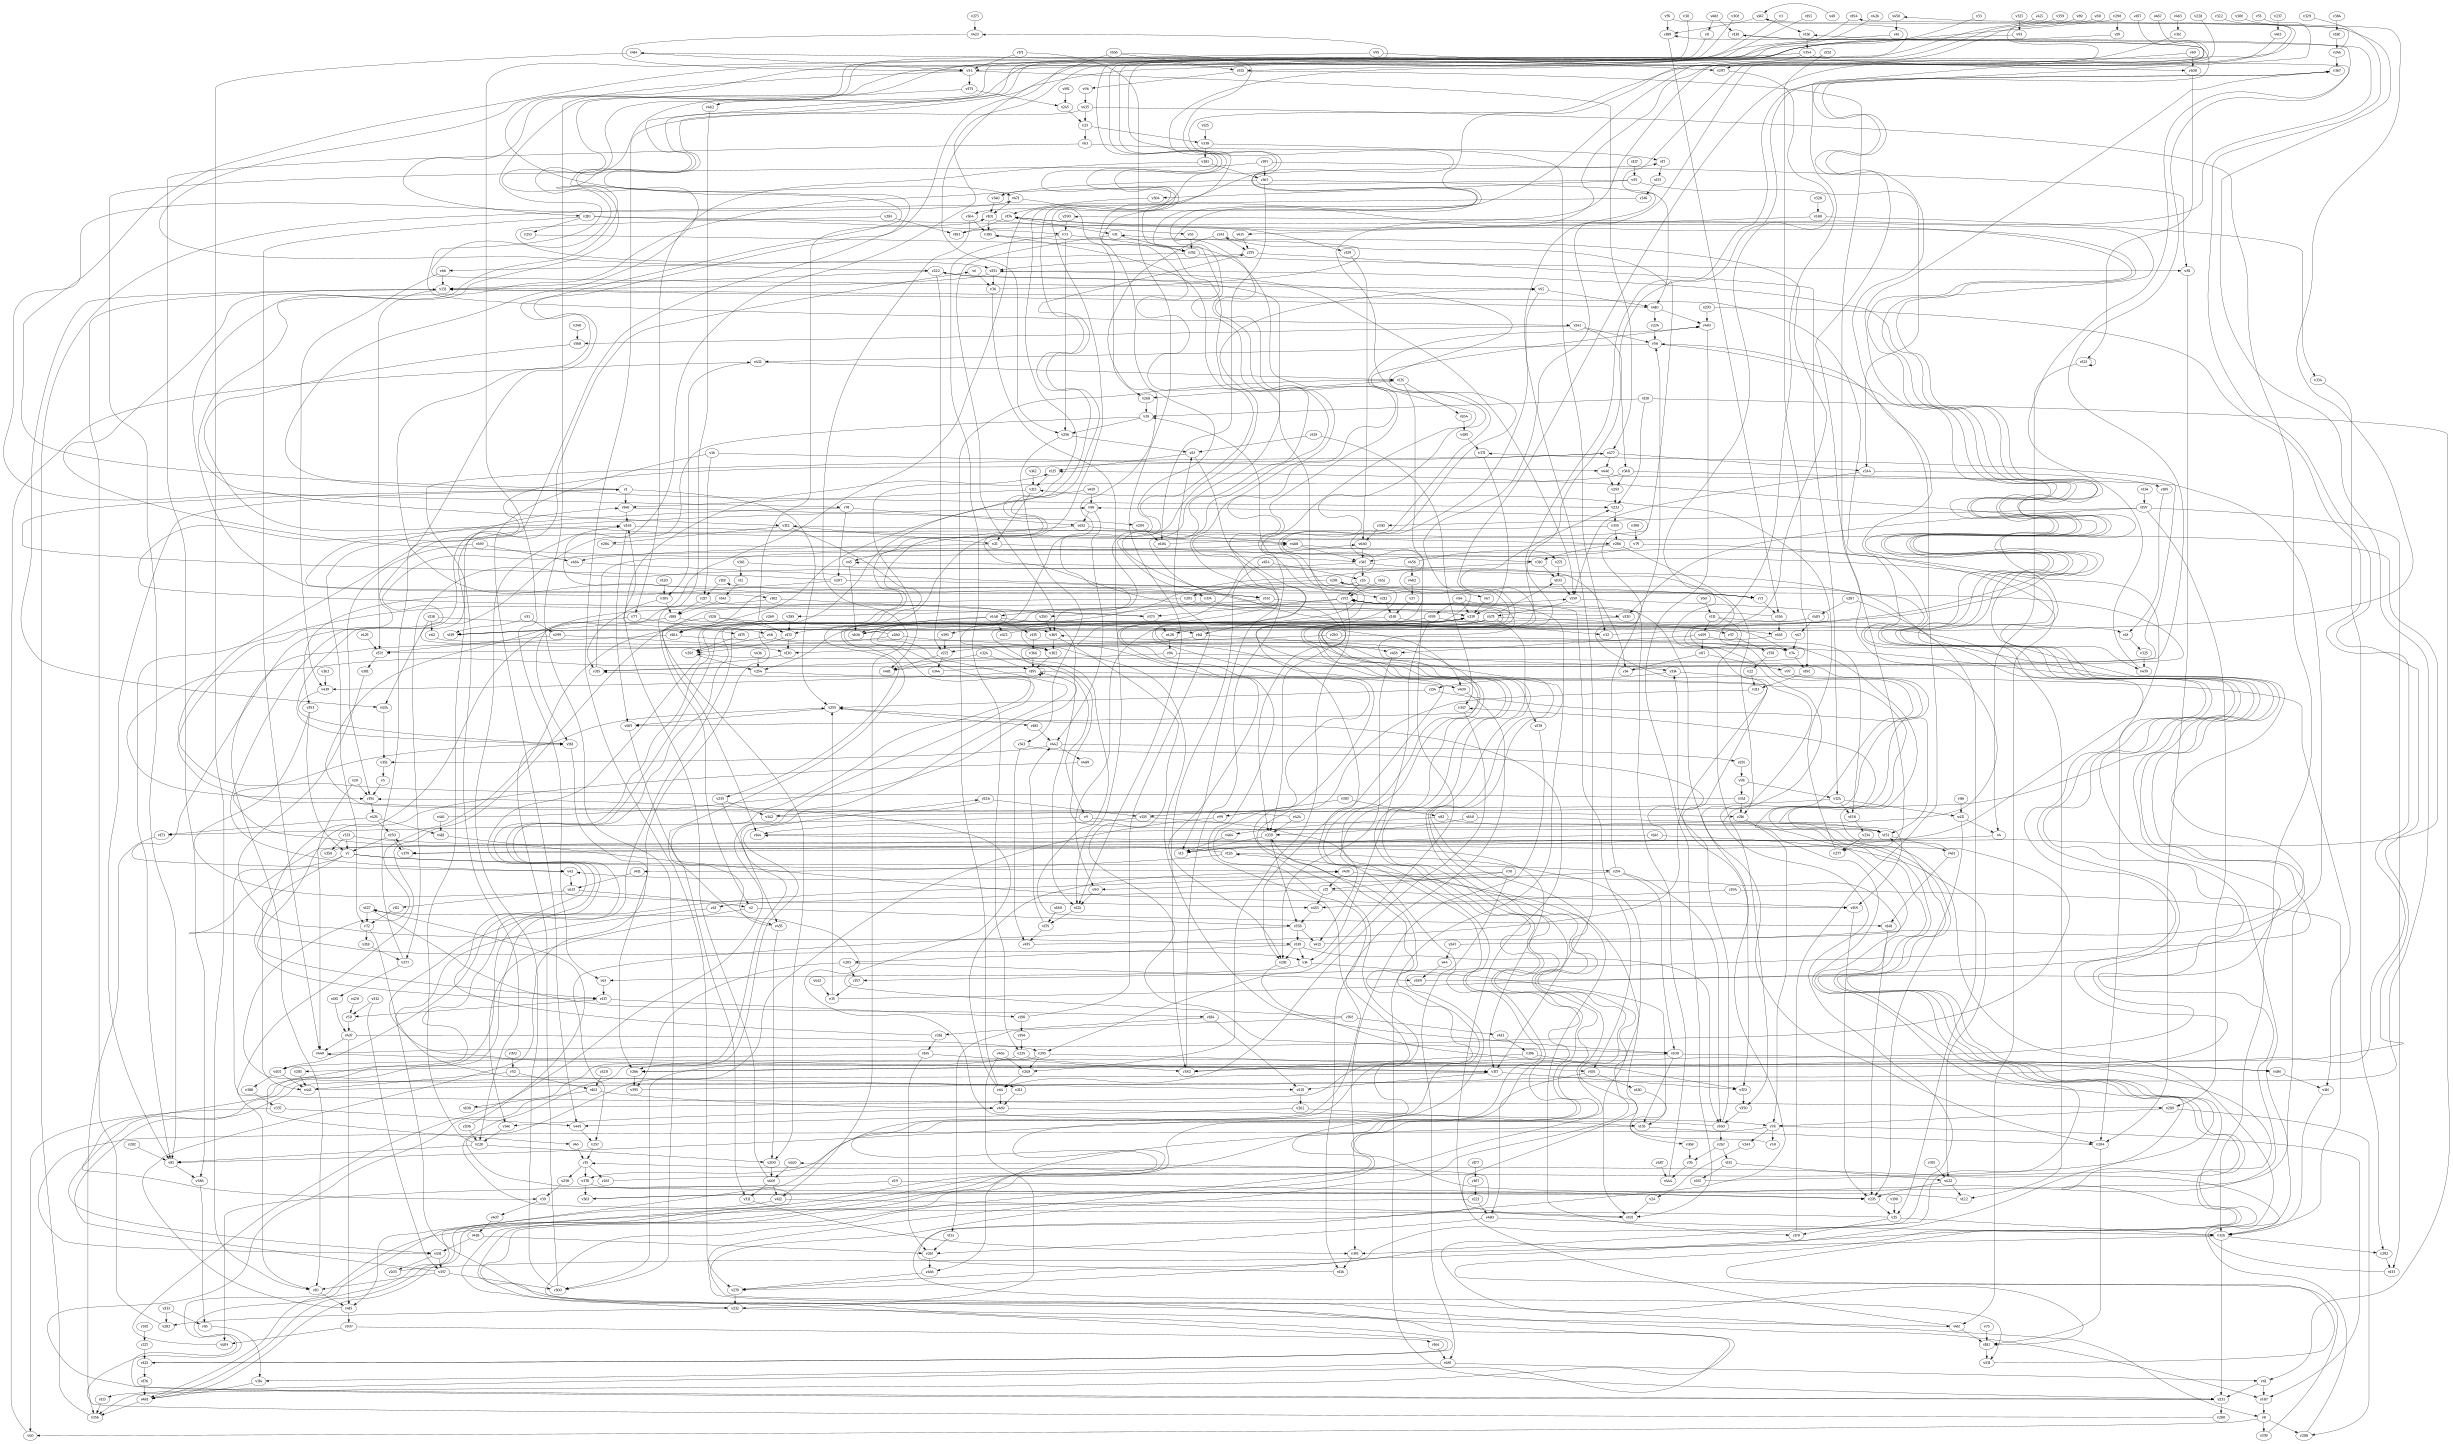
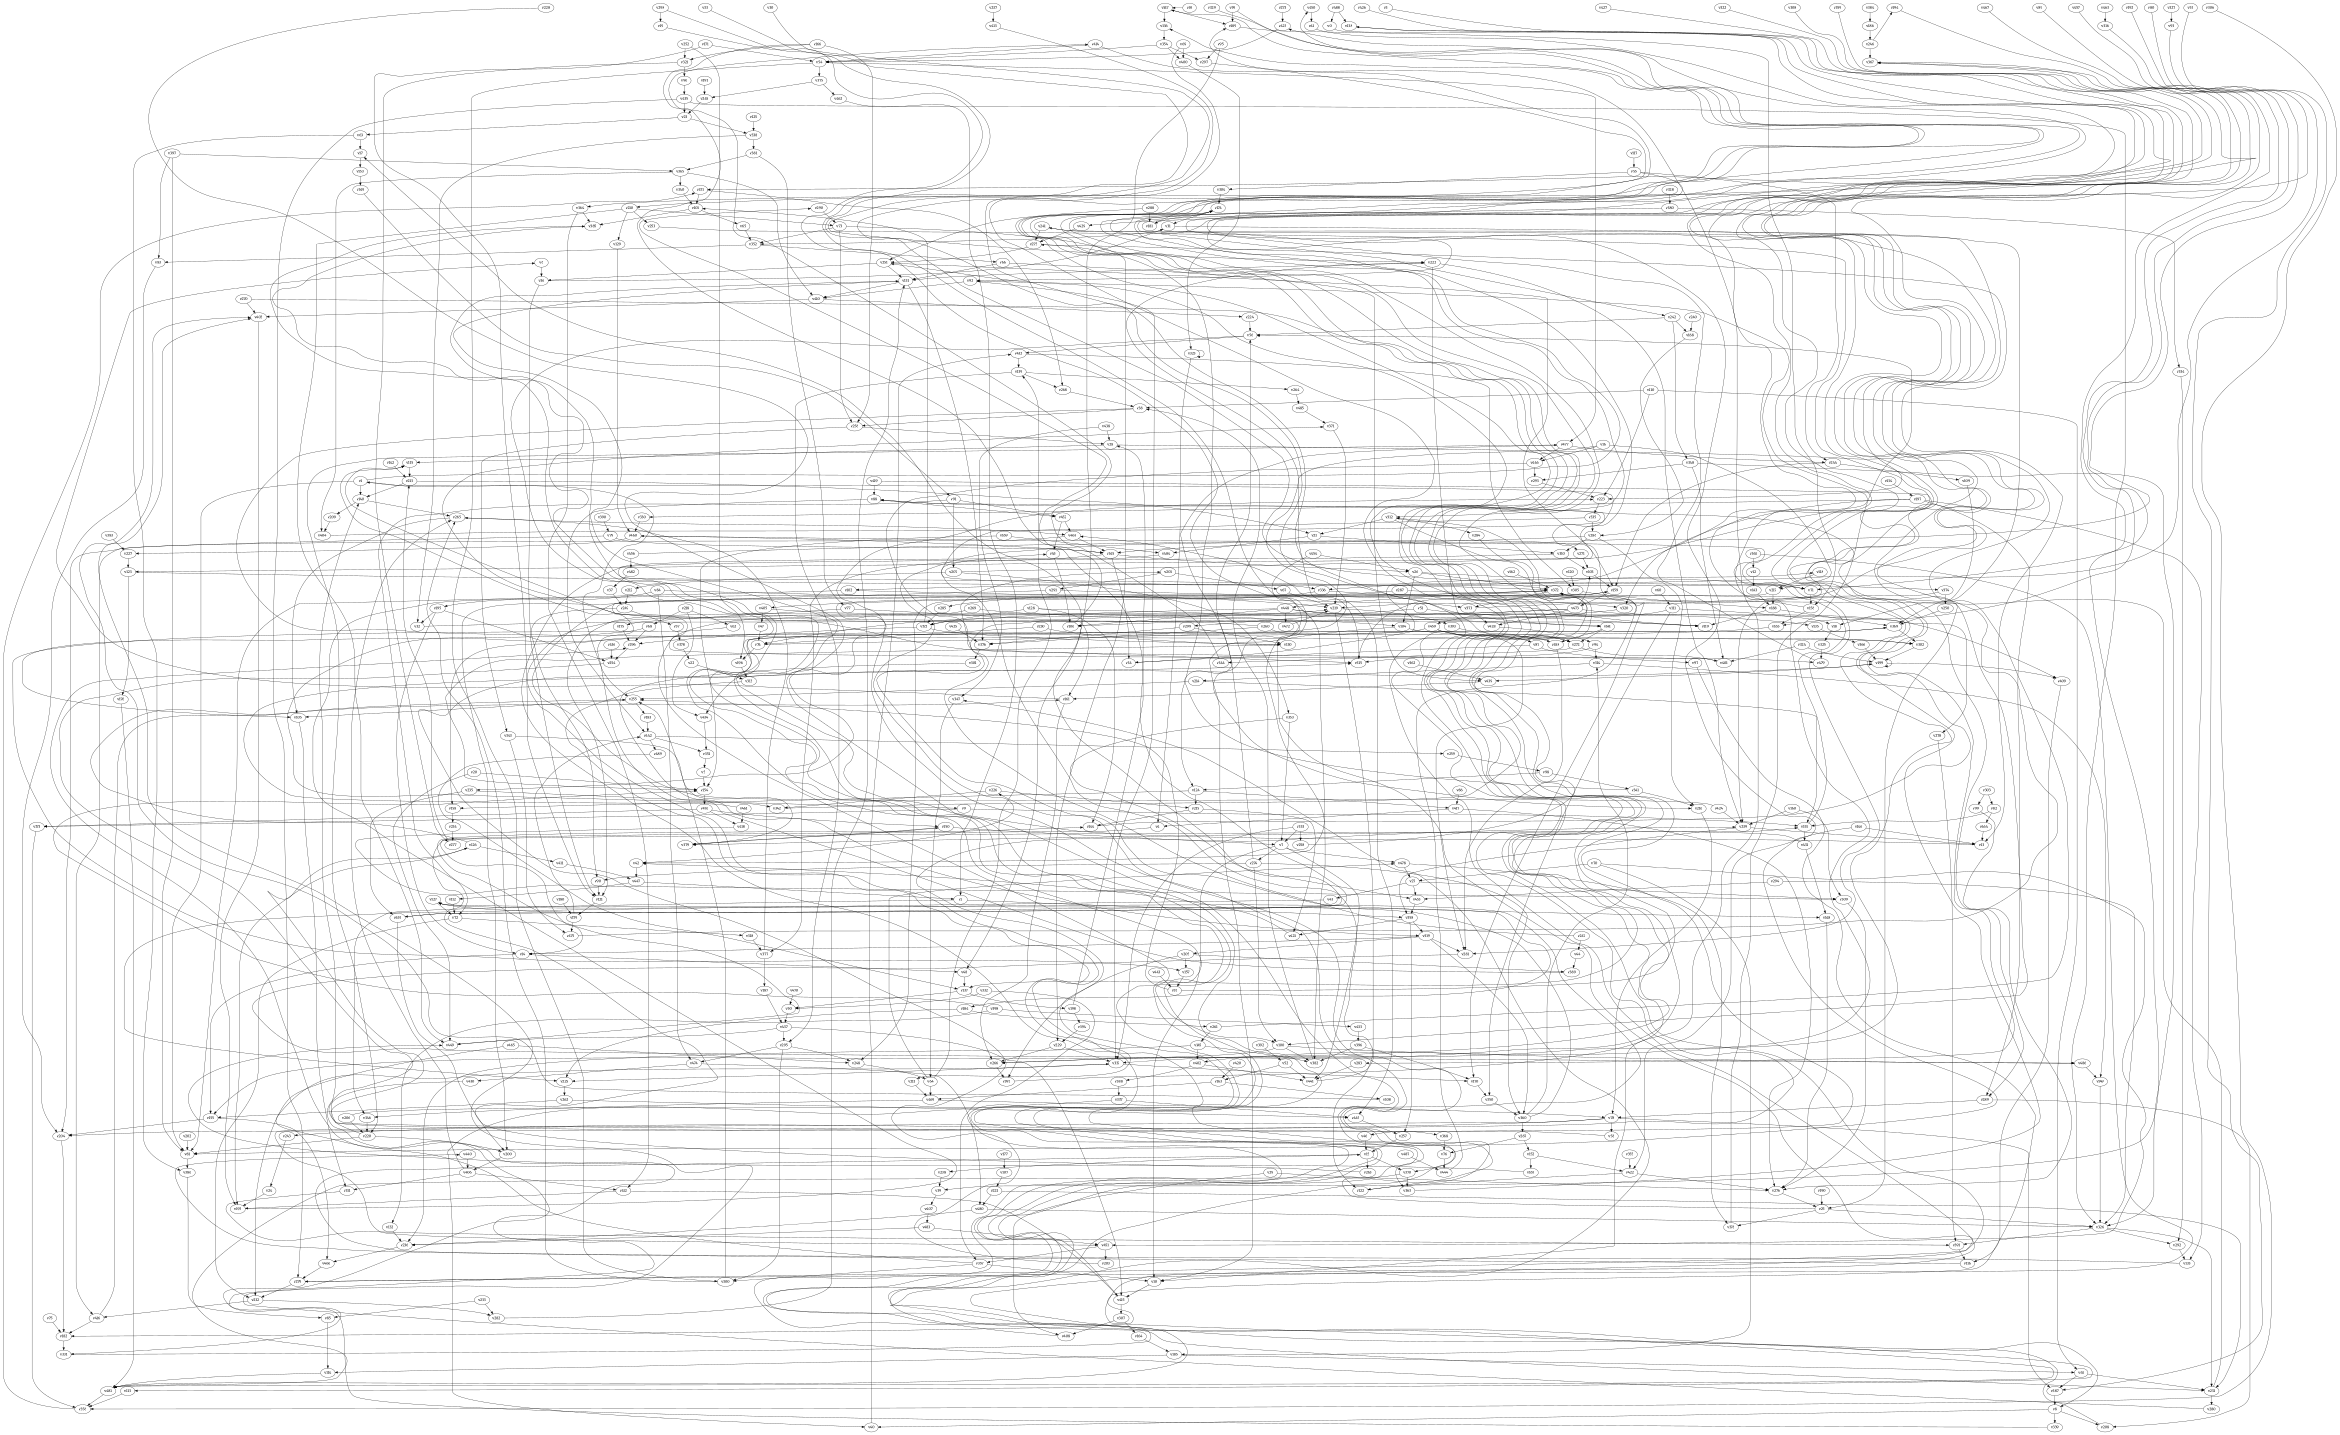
none -> (395, 549)
